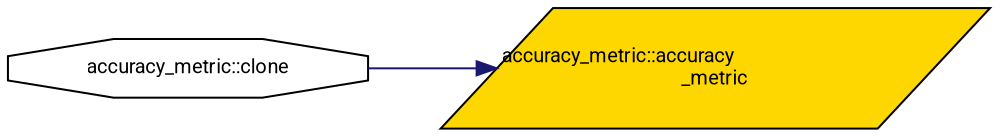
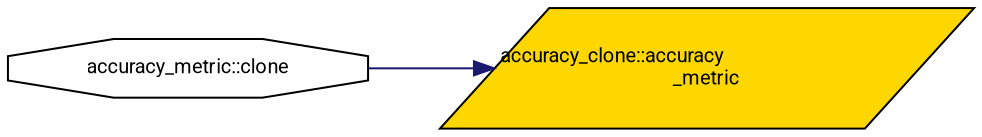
(715, 68) -> (707, 68)
